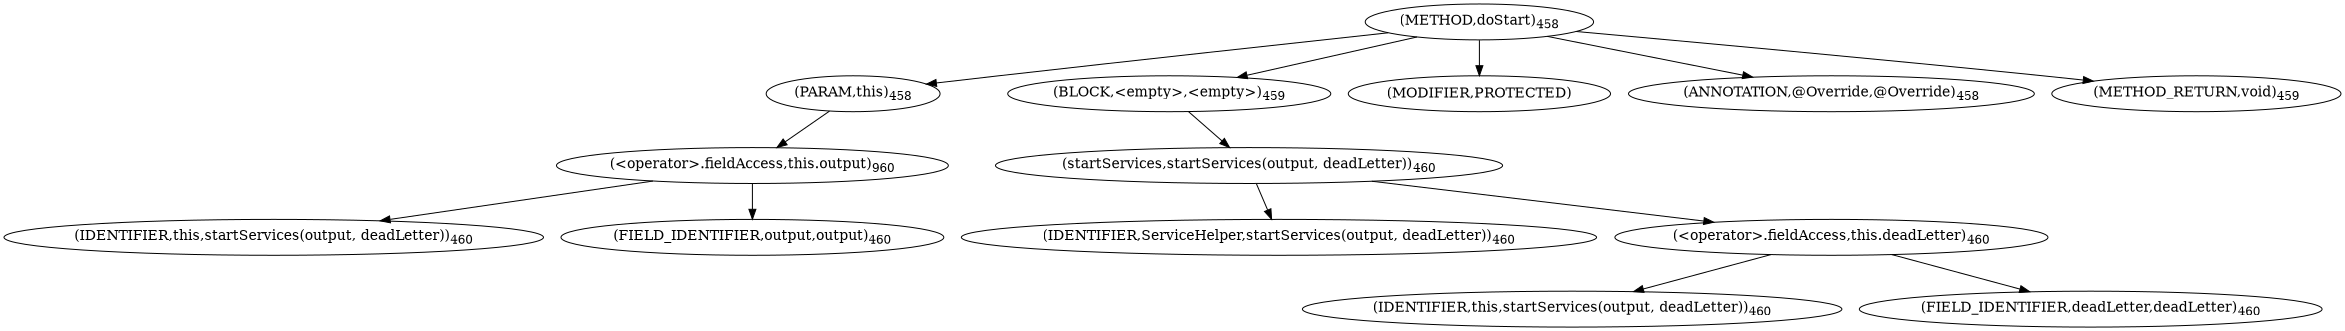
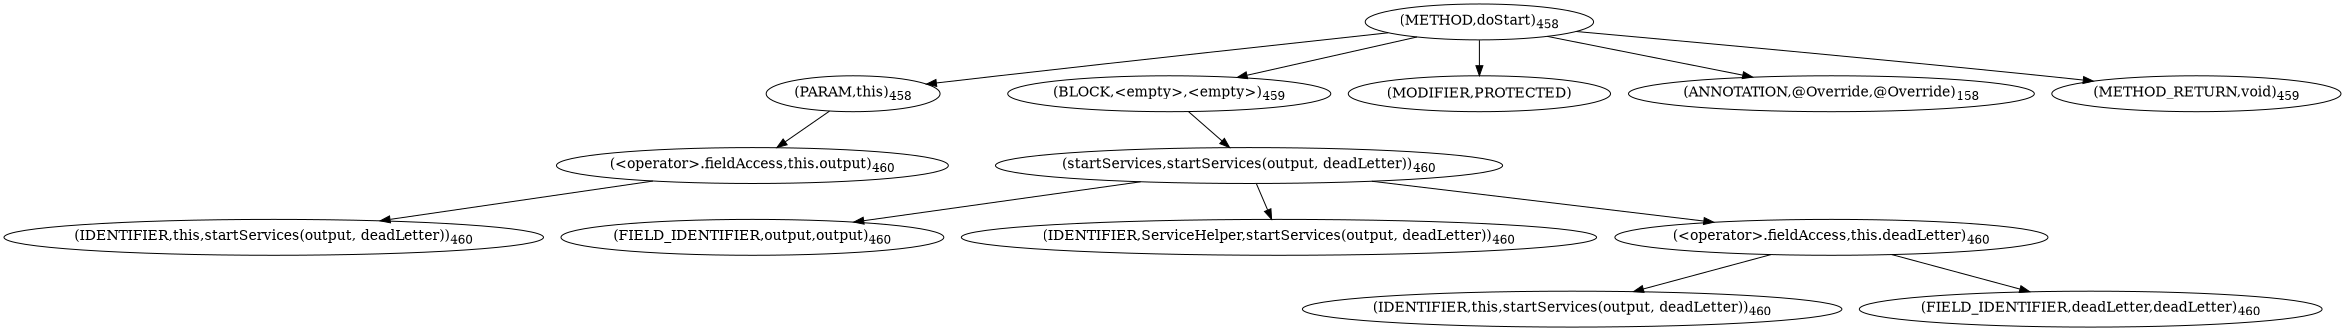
(1968, 92) -> (1968, 92)
(884, 164) -> (884, 164)
(752, 197) -> (1002, 201)
